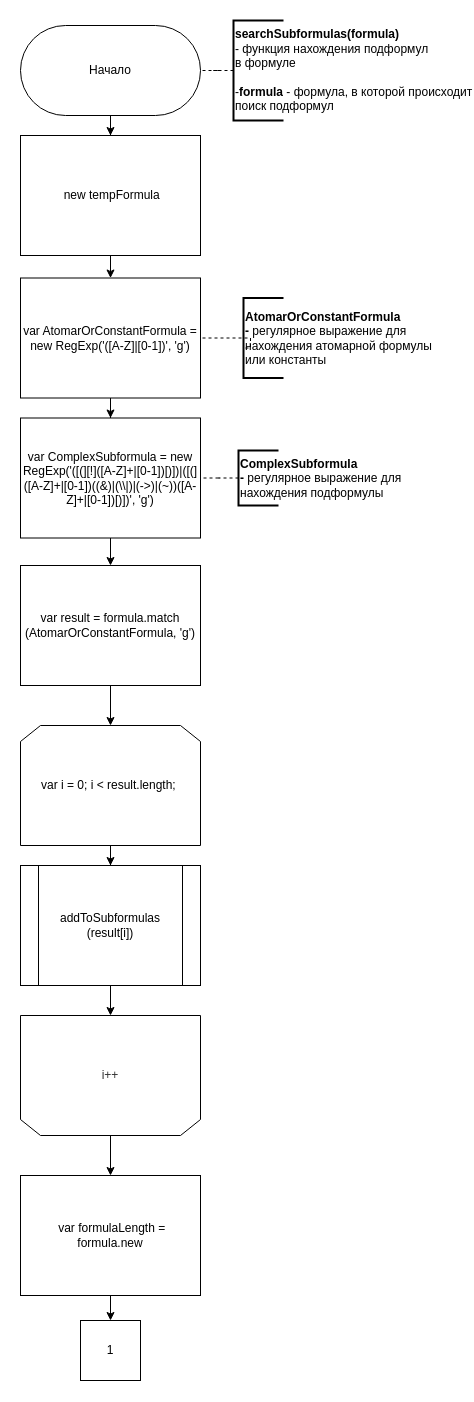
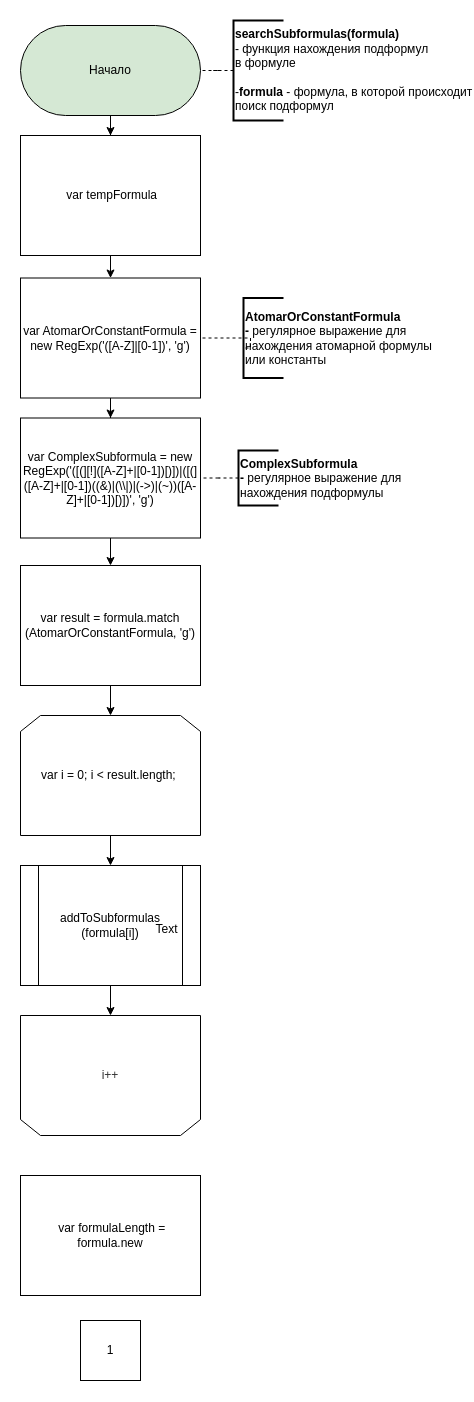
(111, 71) -> (111, 71)
(111, 196) -> (111, 196)
(111, 786) -> (111, 776)
(111, 926) -> (111, 926)
none -> (167, 930)
(111, 1152) -> none
(111, 1312) -> none
